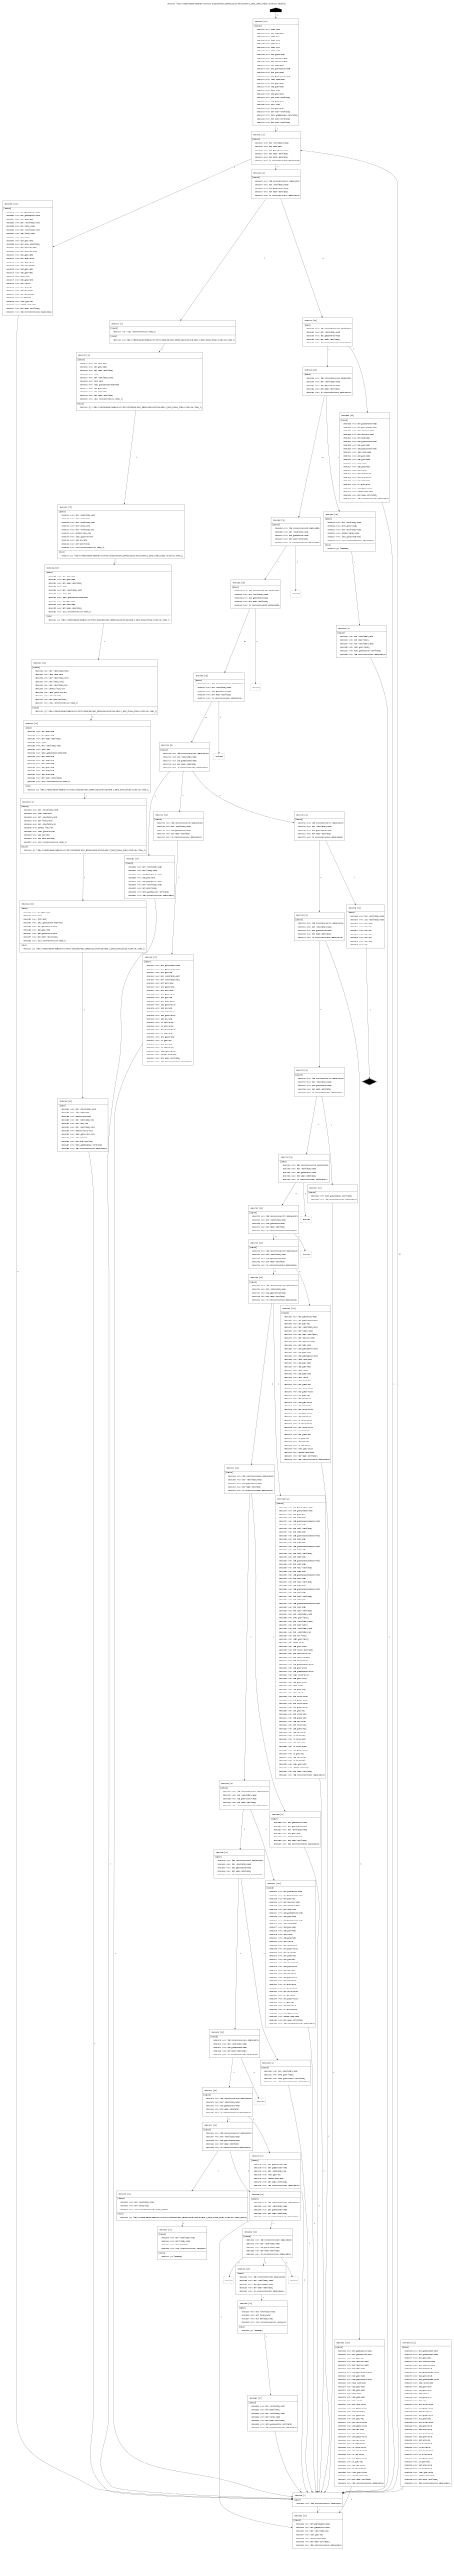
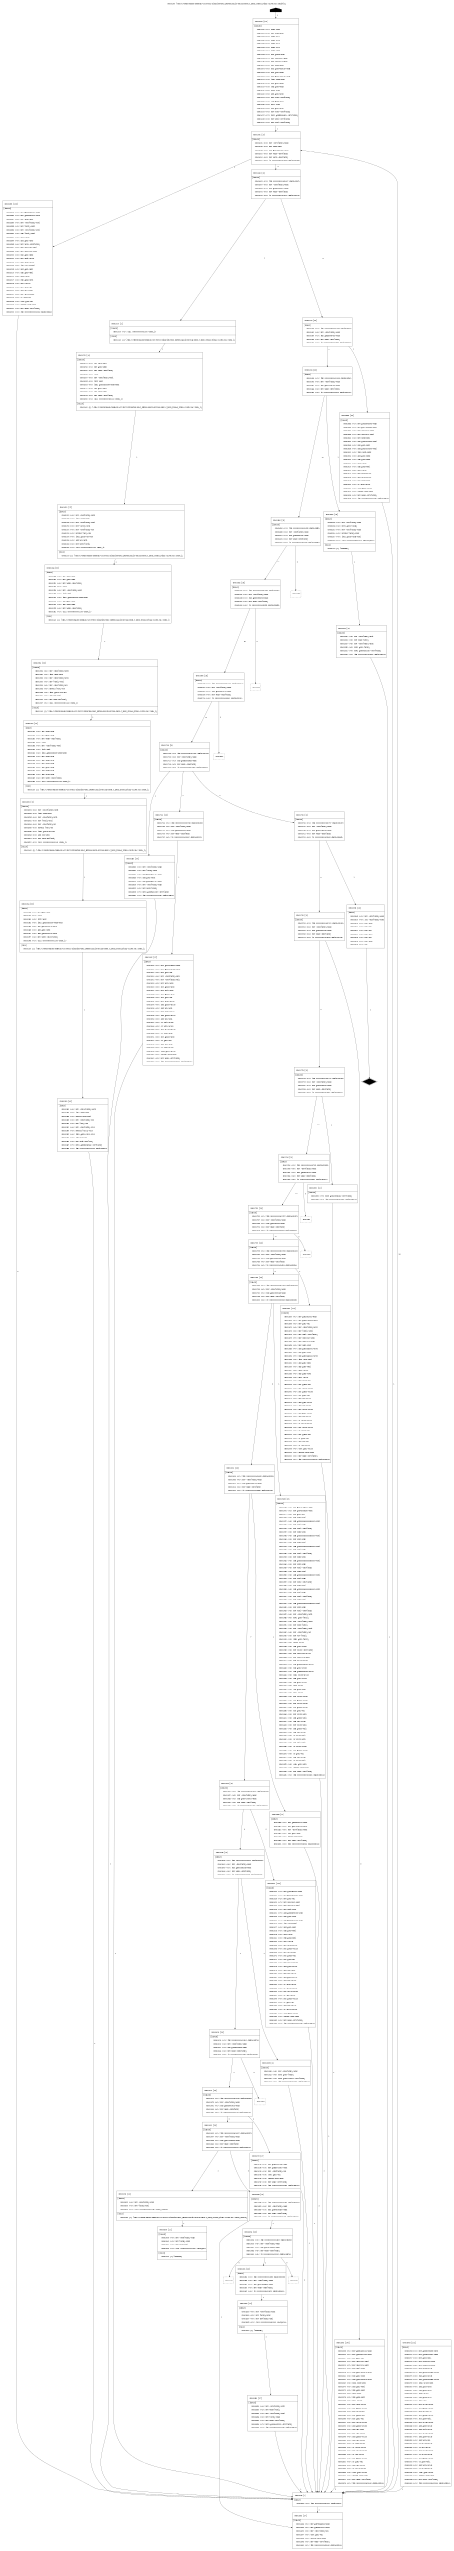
(347, 2500) -> (334, 2489)
